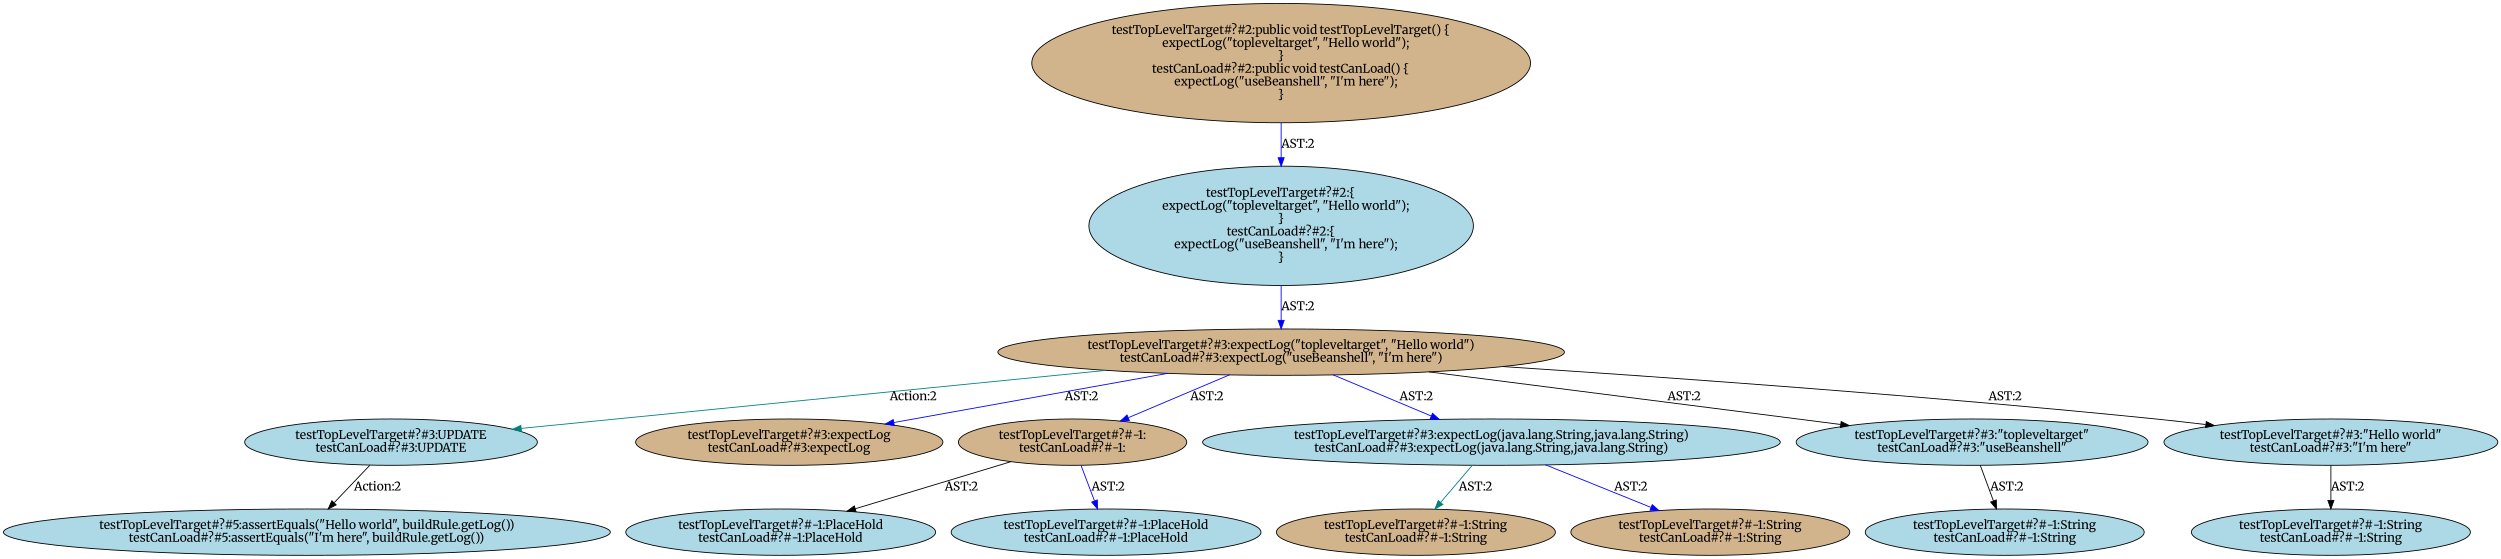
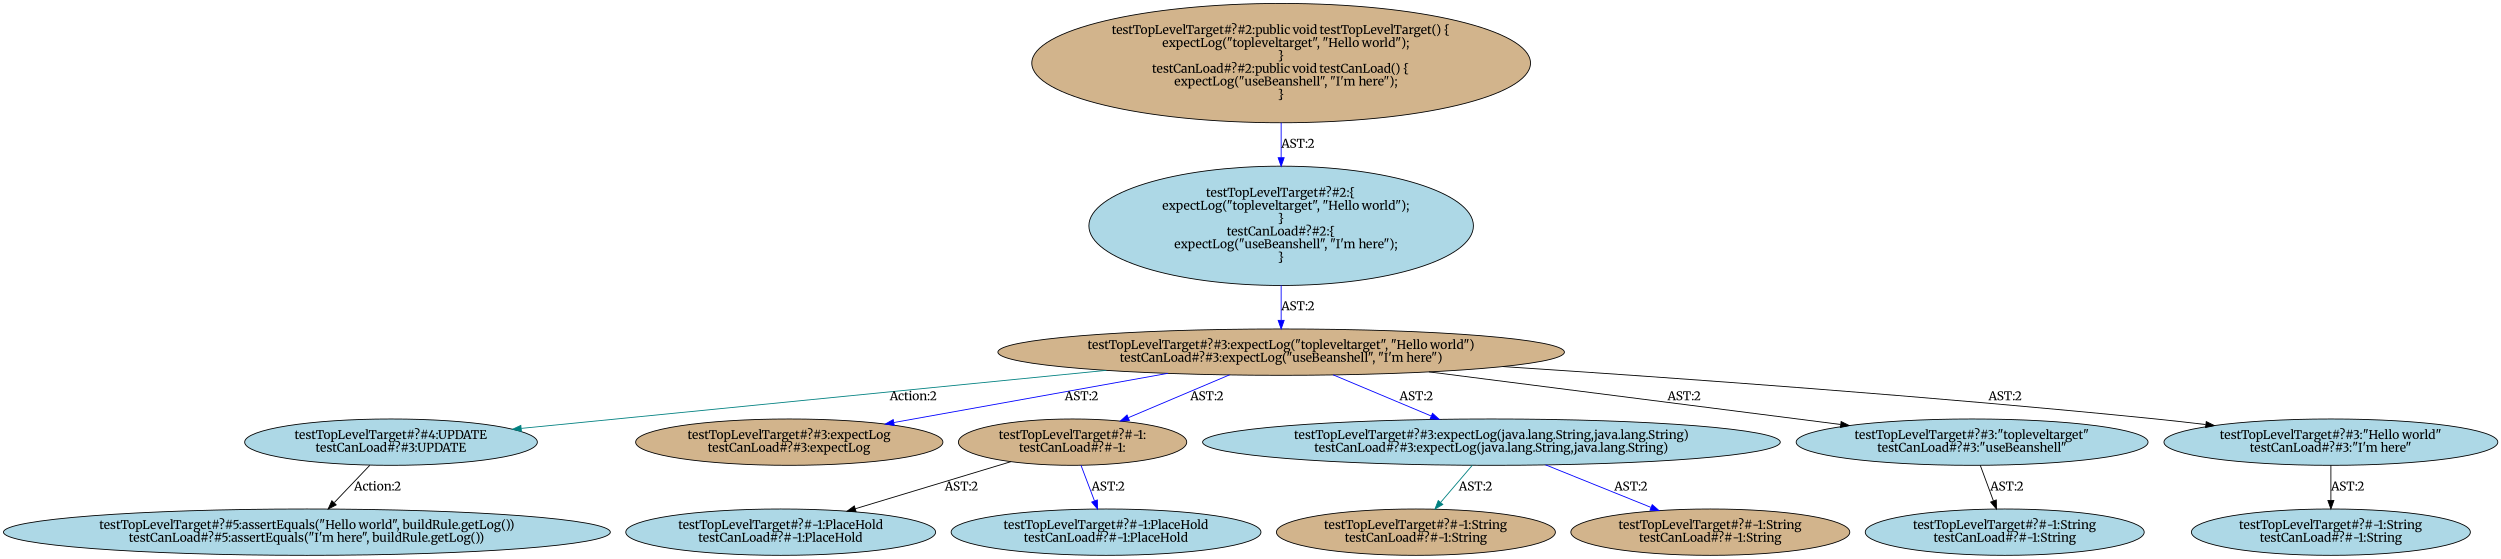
(391, 442) -> (391, 442)
